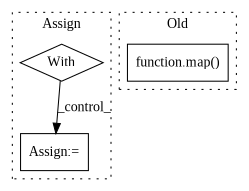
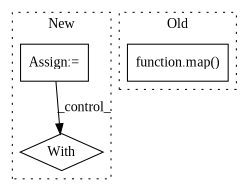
(62, 24) -> (62, 24)
(59, 102) -> (58, 103)
